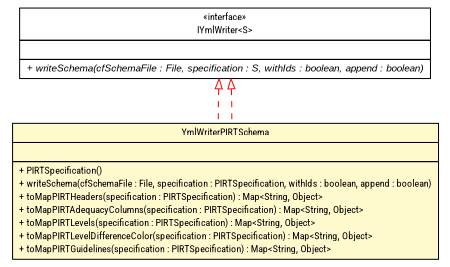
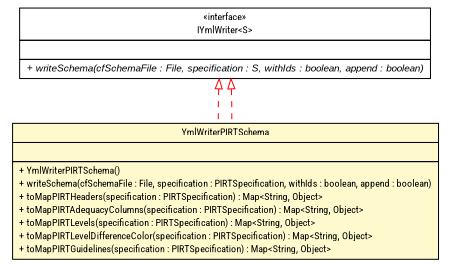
(61, 171) -> (70, 171)
